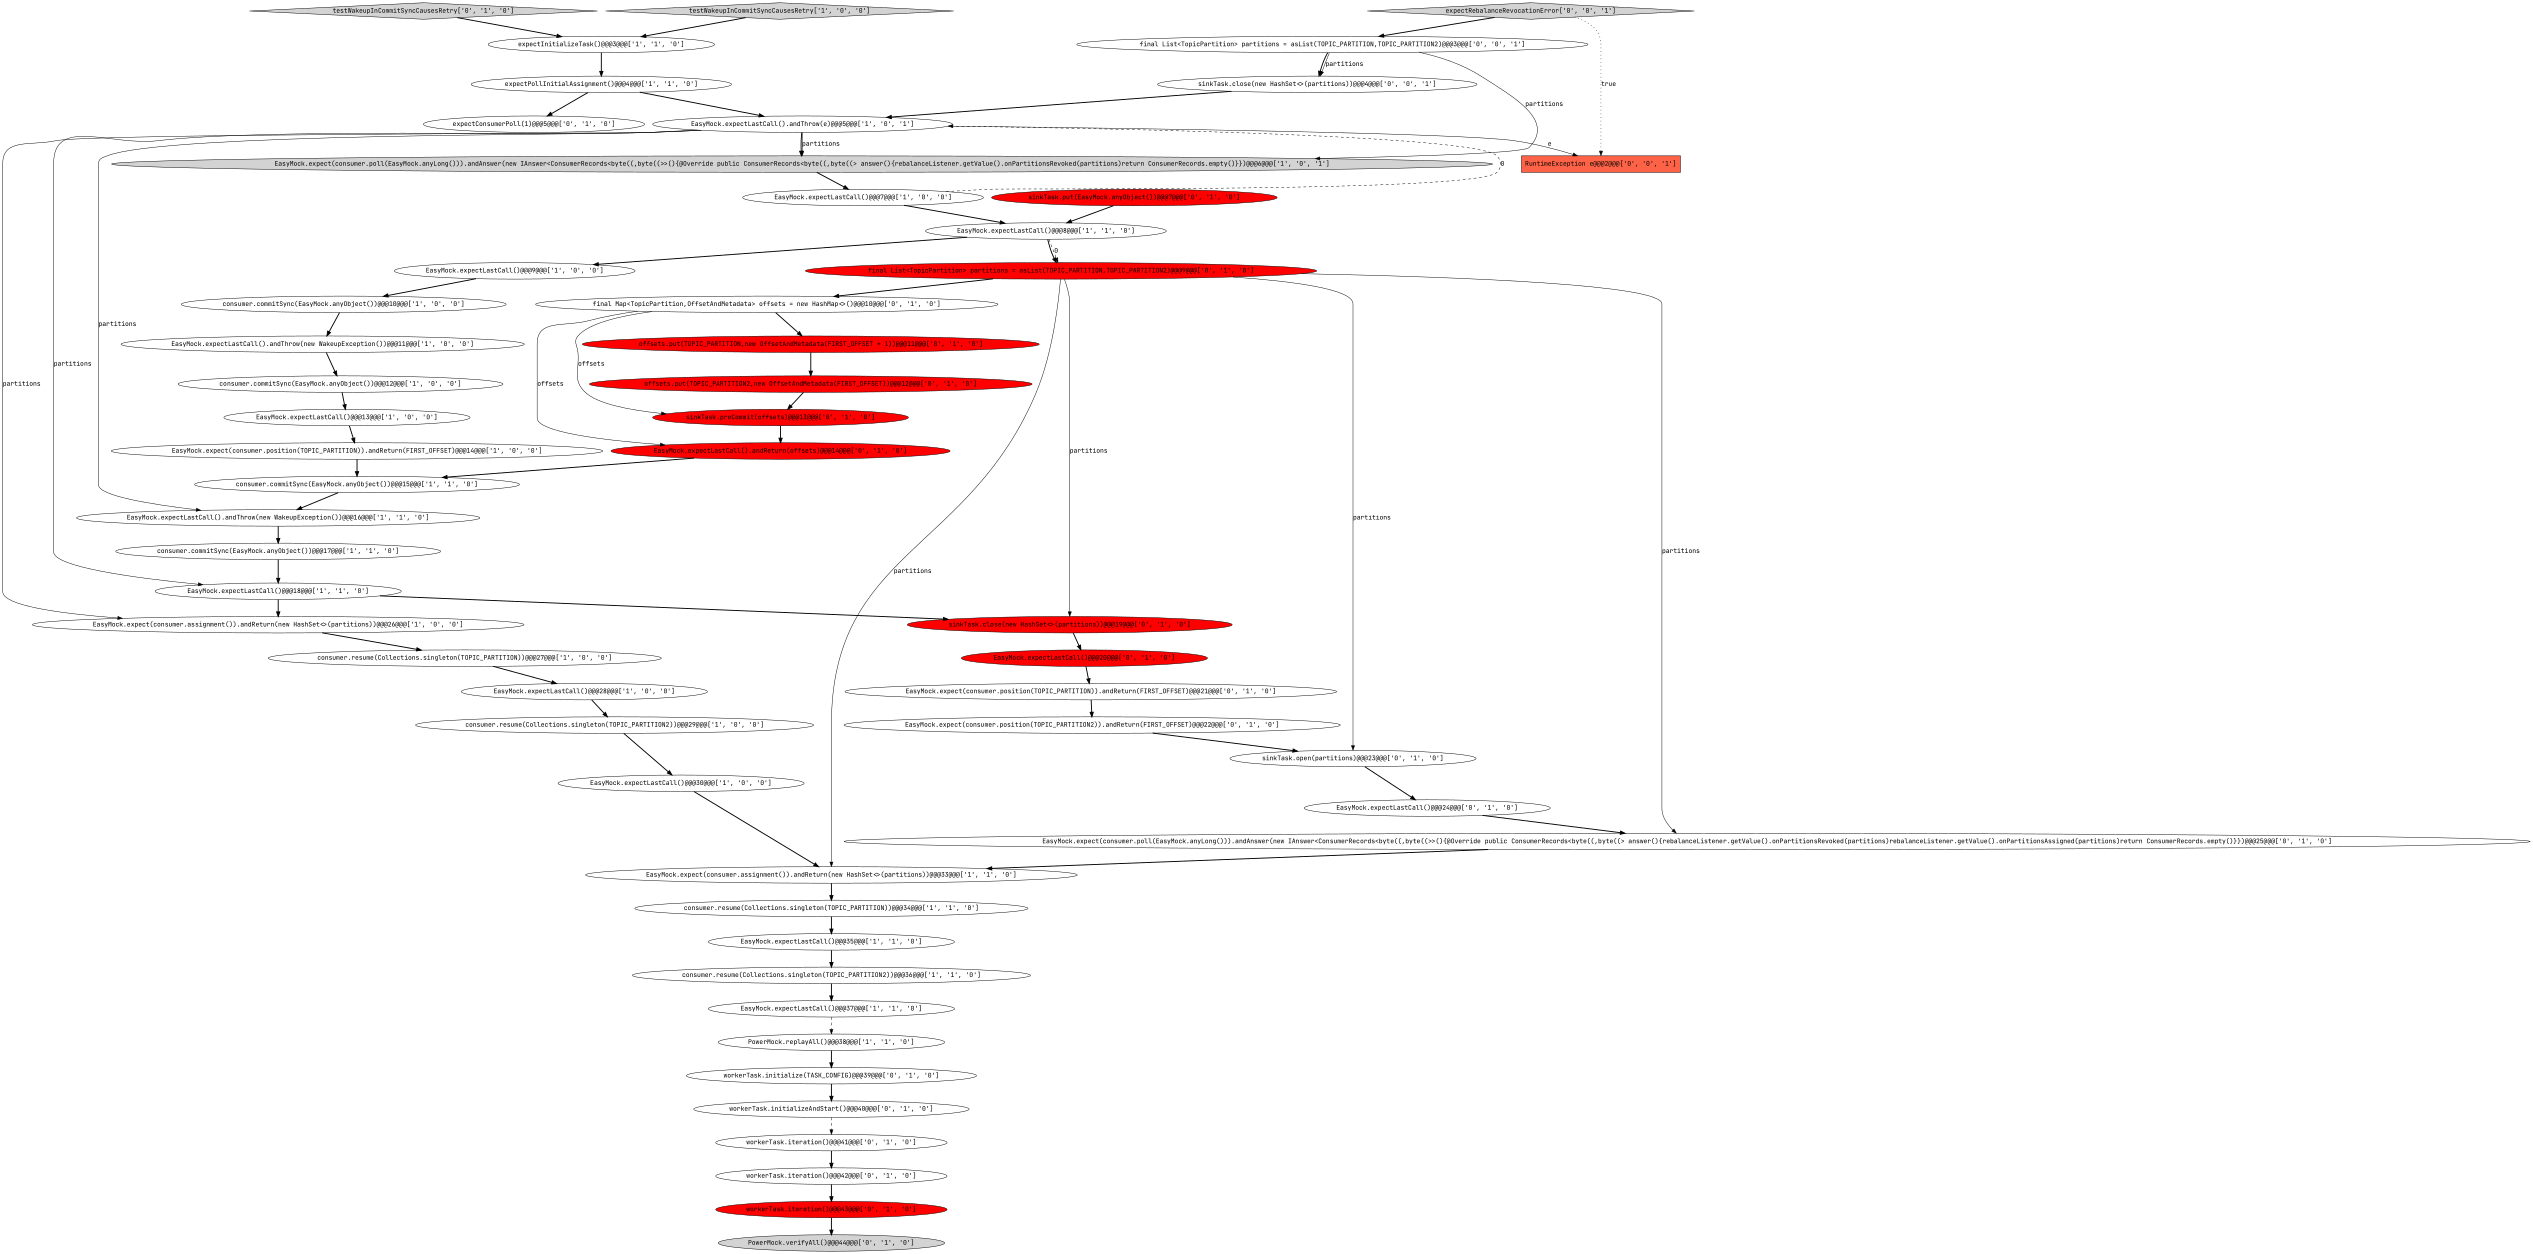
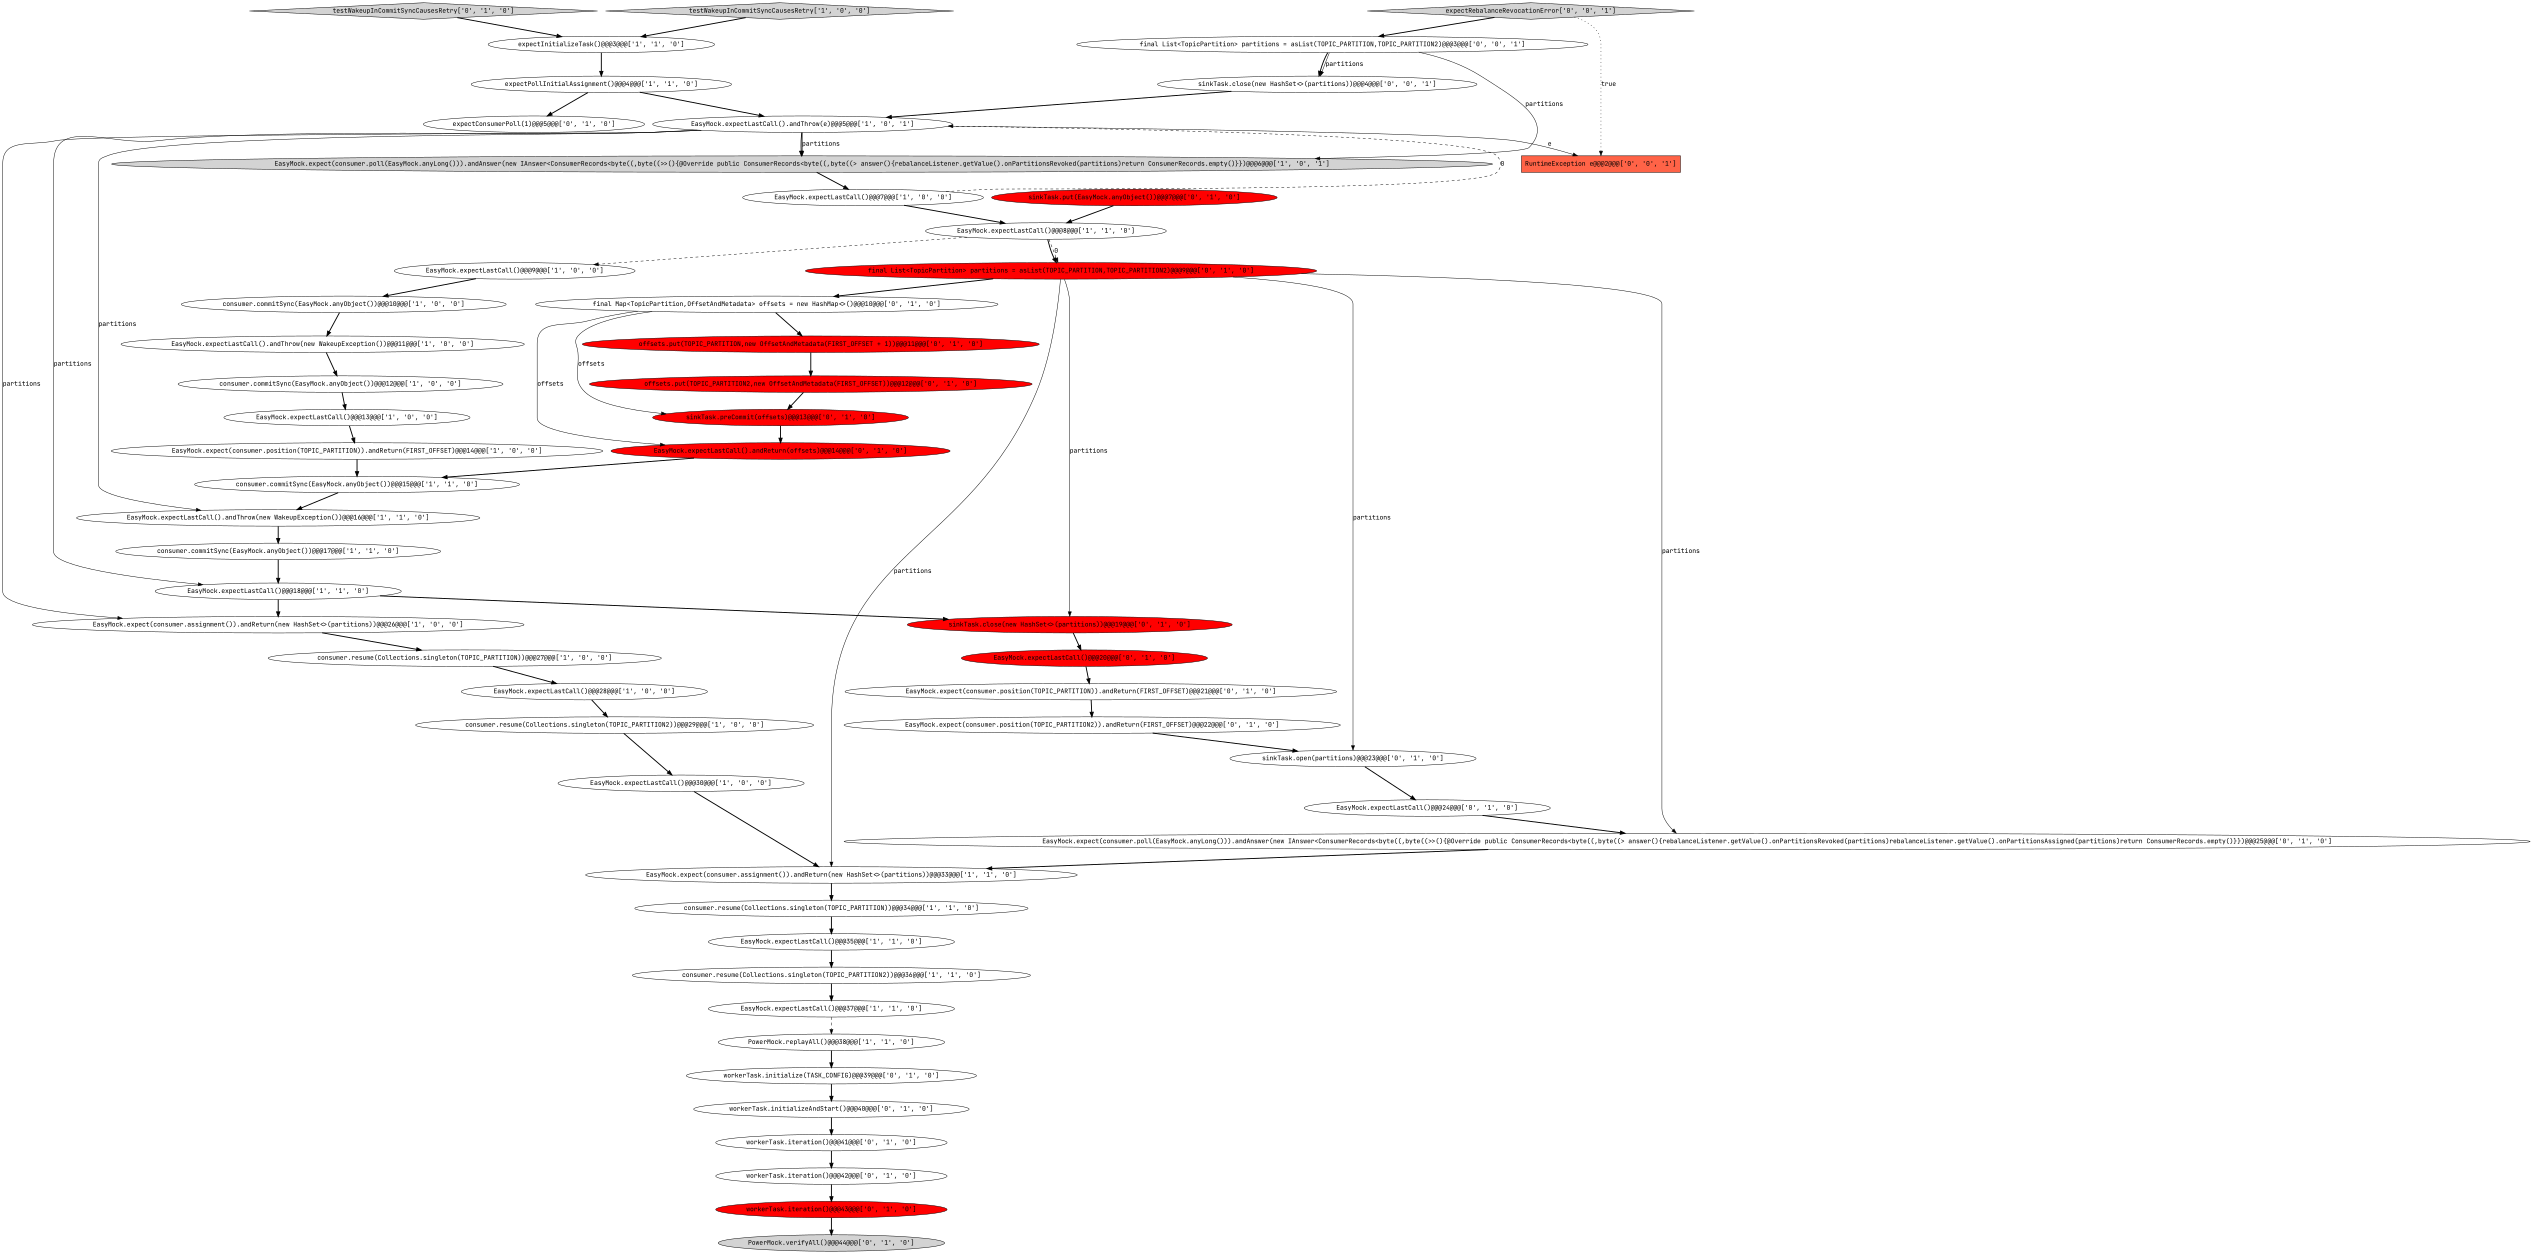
(783, 251) -> (783, 251)
(831, 1124) -> (831, 1124)
